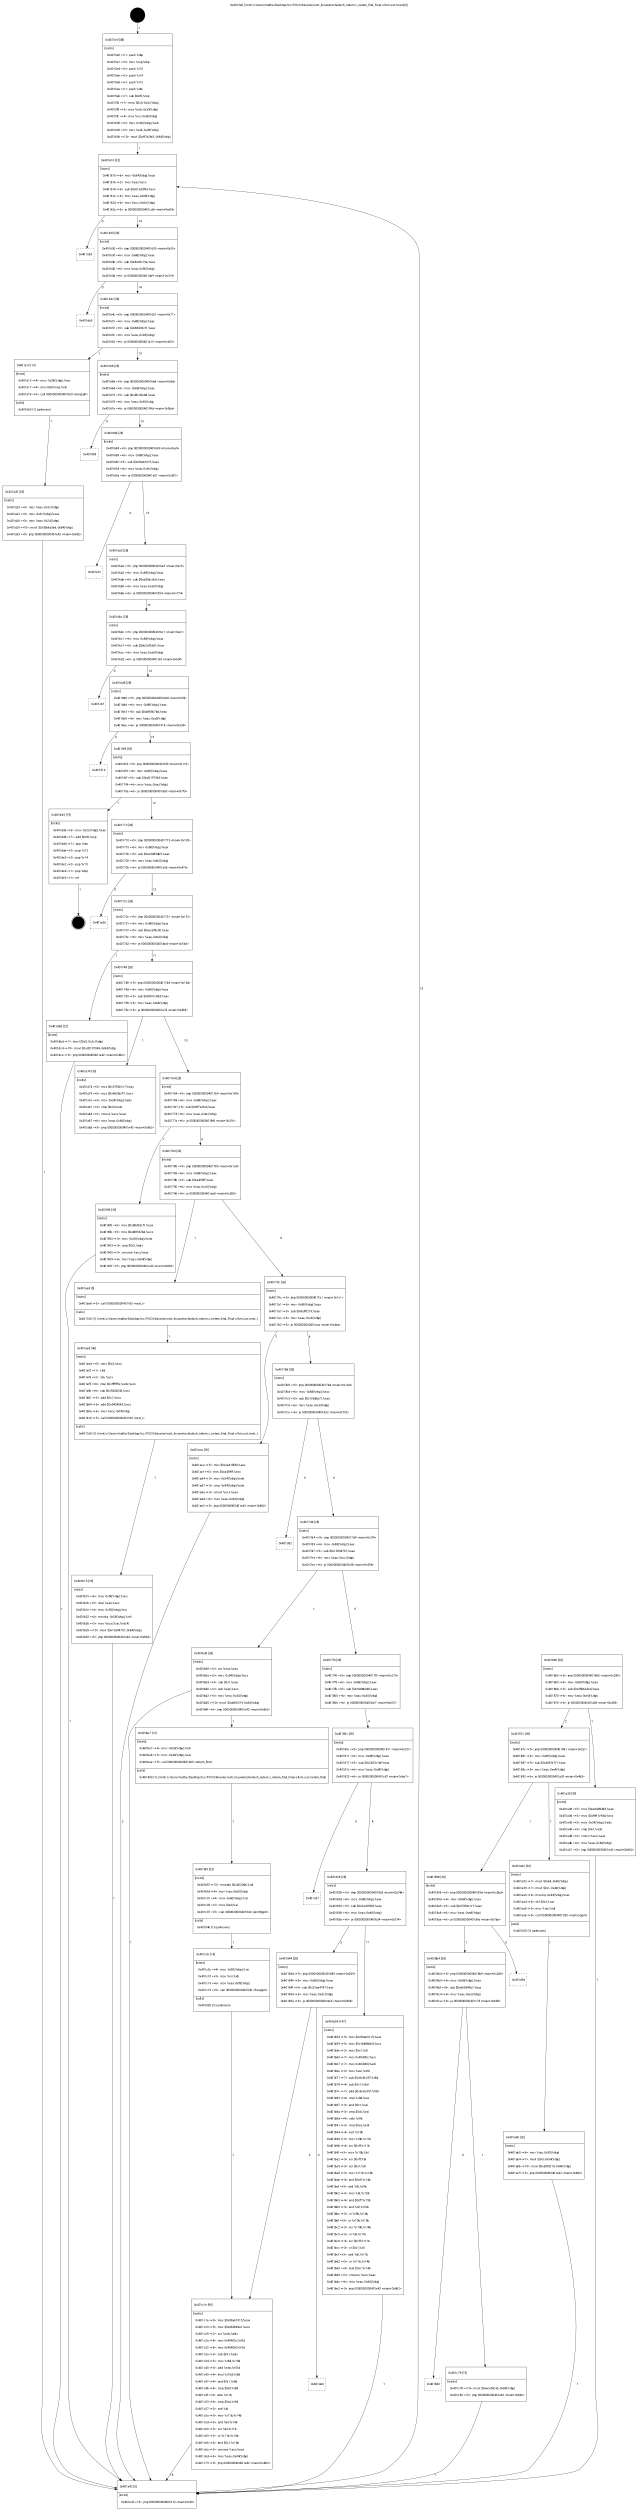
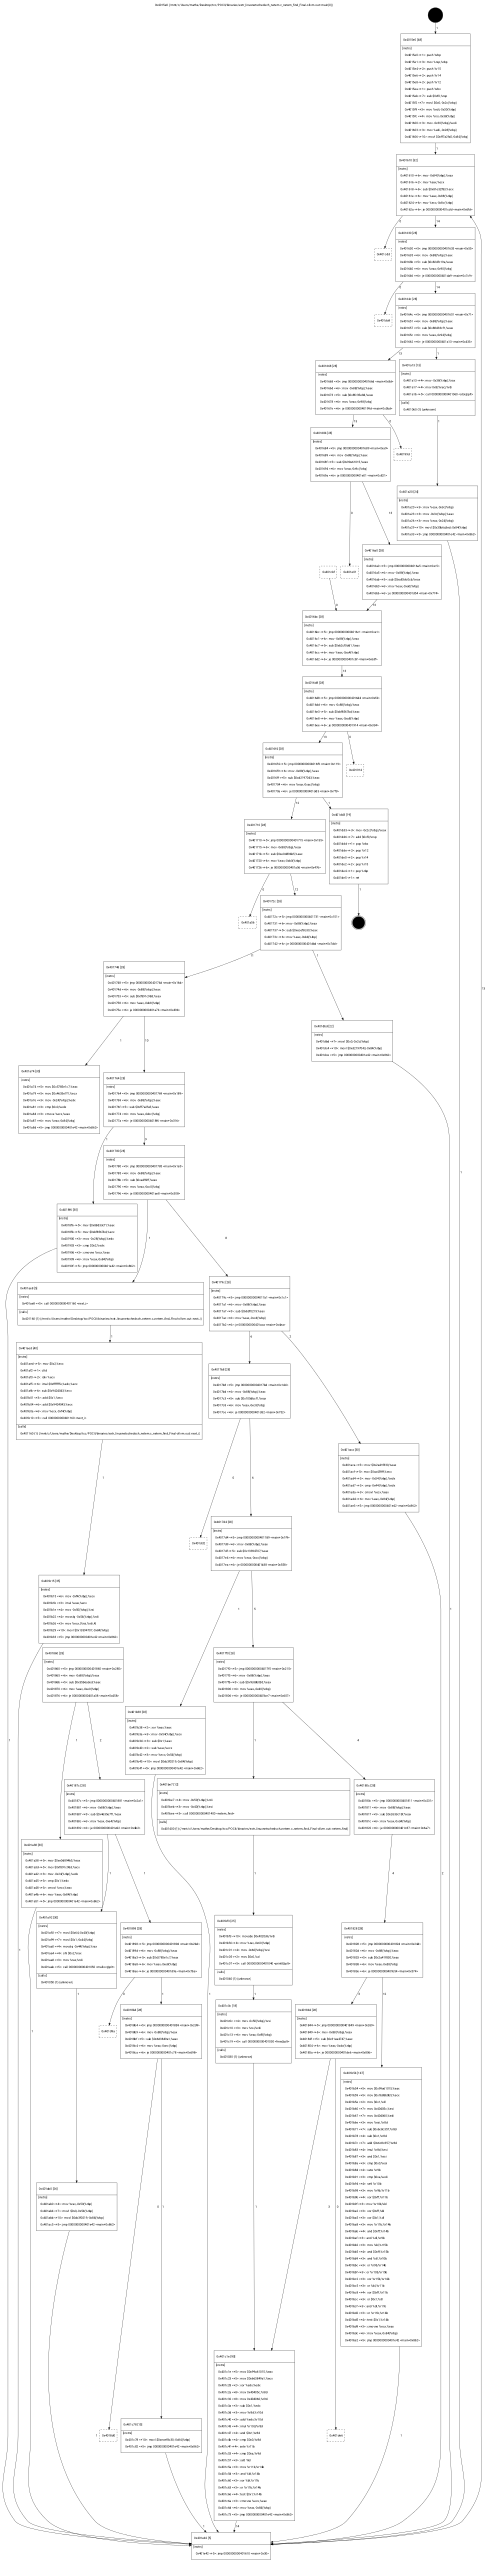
(106, 680) -> (333, 593)
(232, 1720) -> (254, 1739)
(312, 1899) -> none
